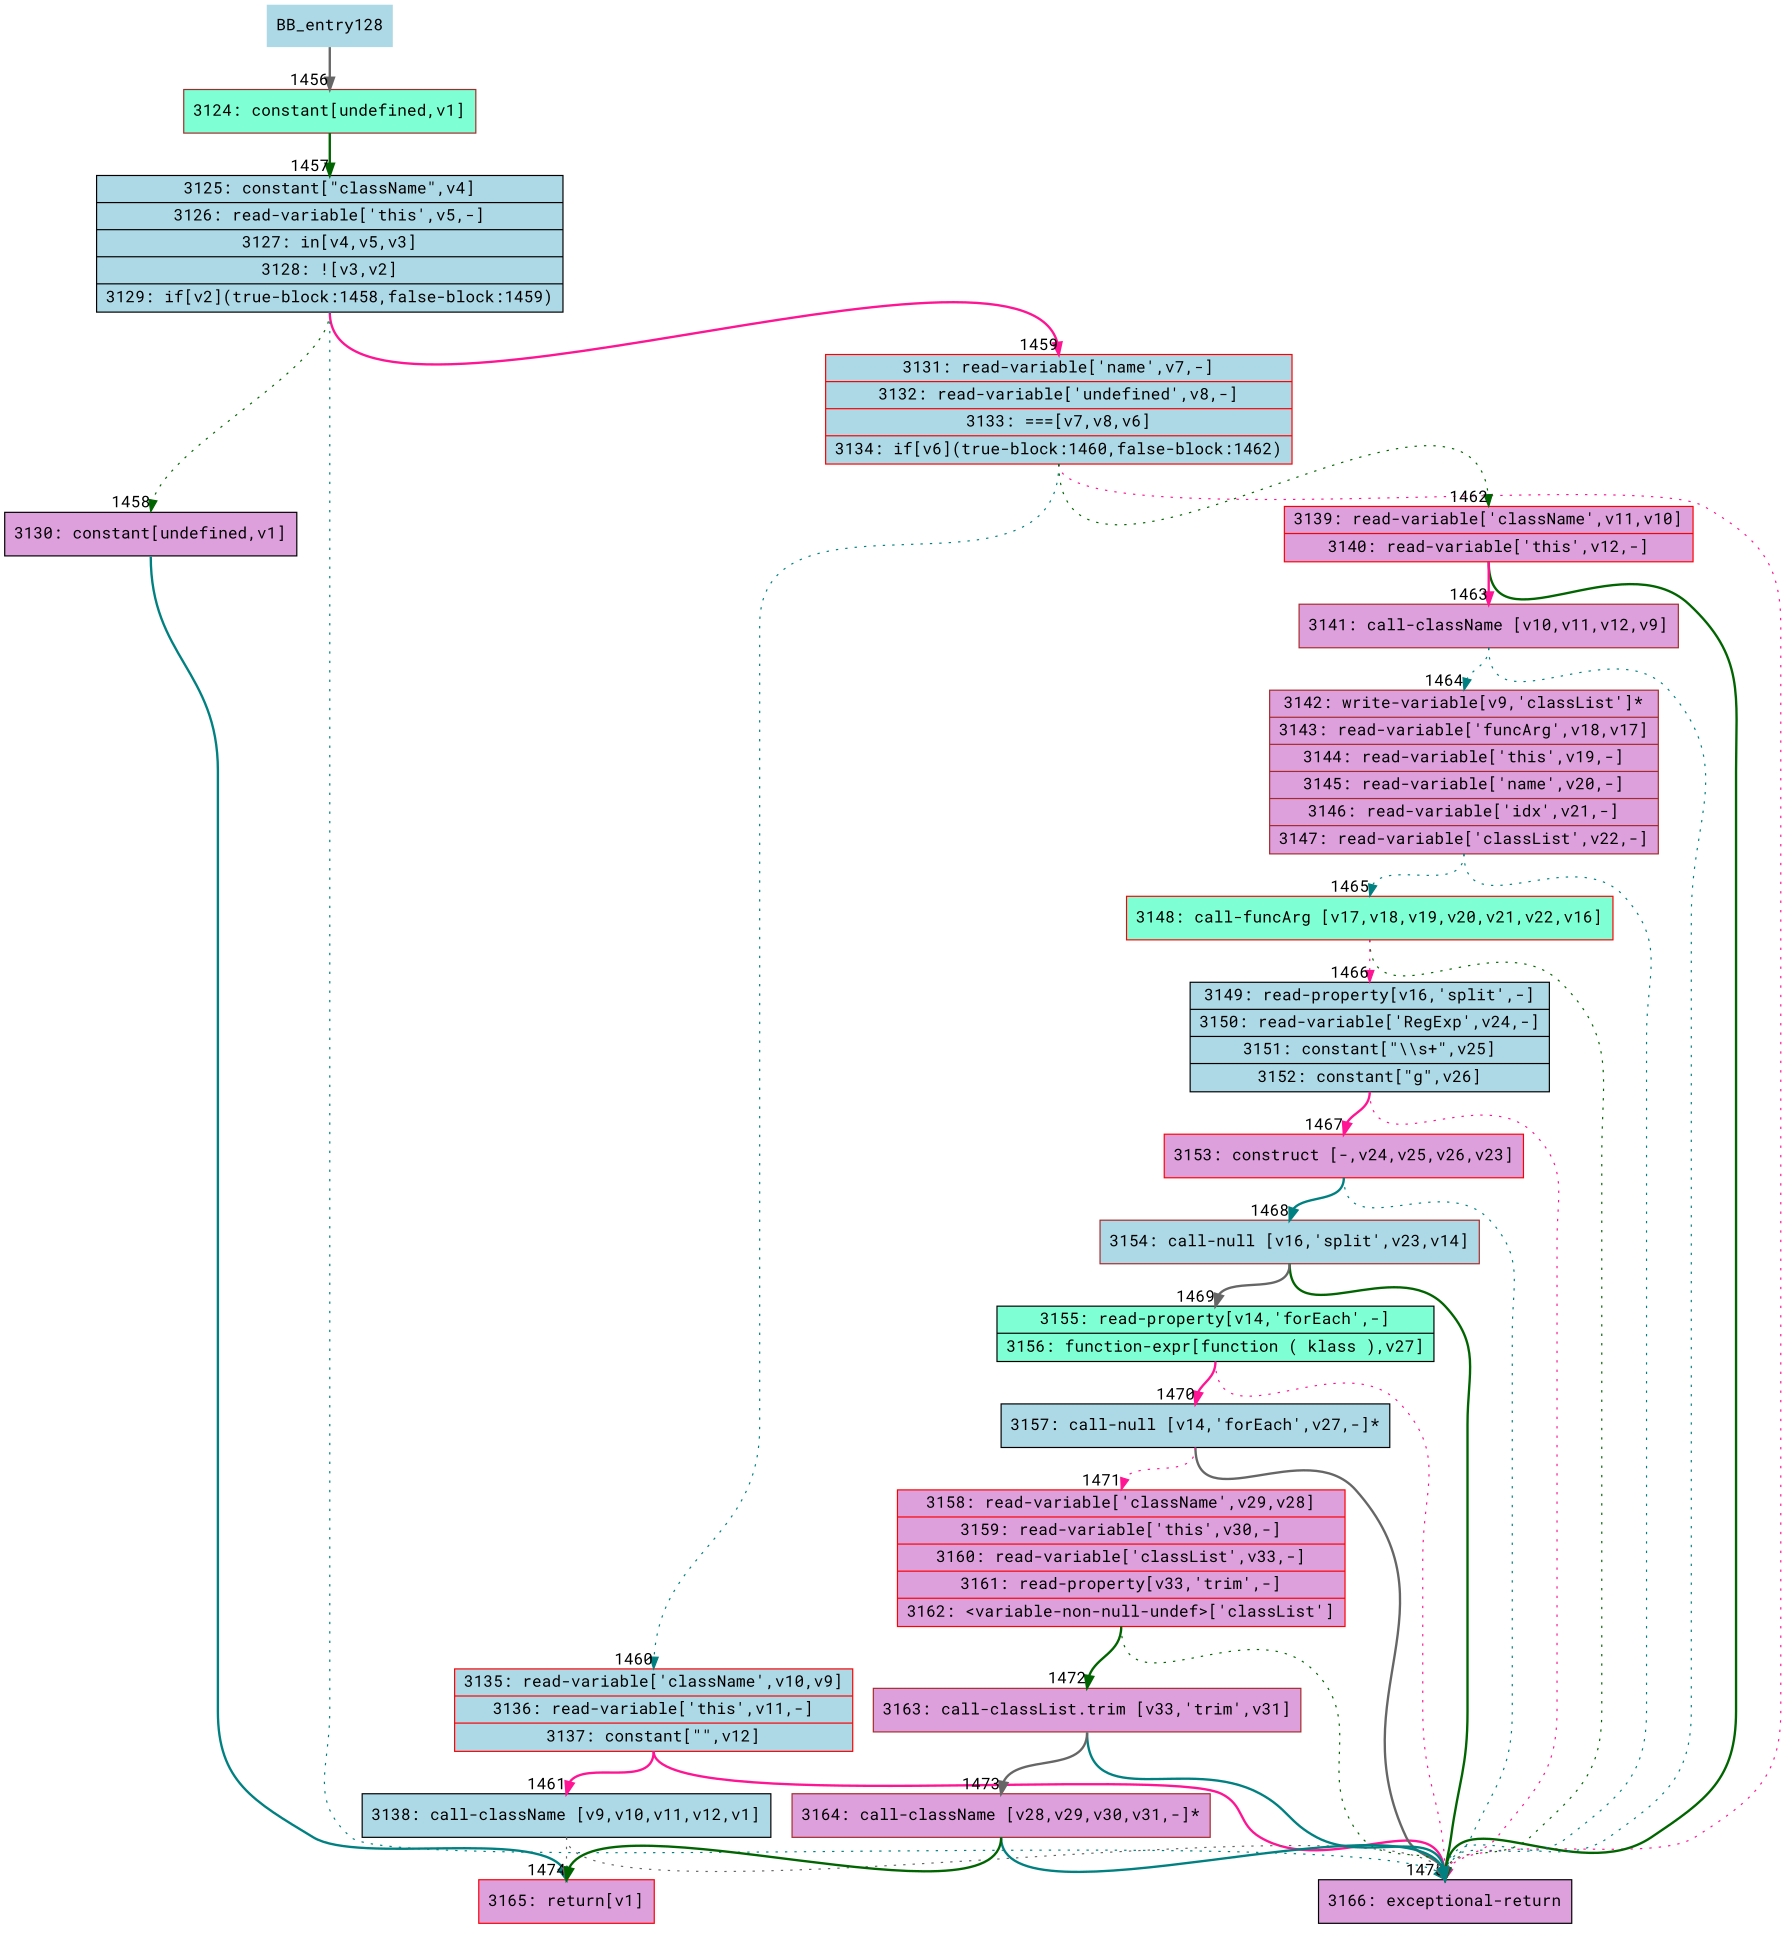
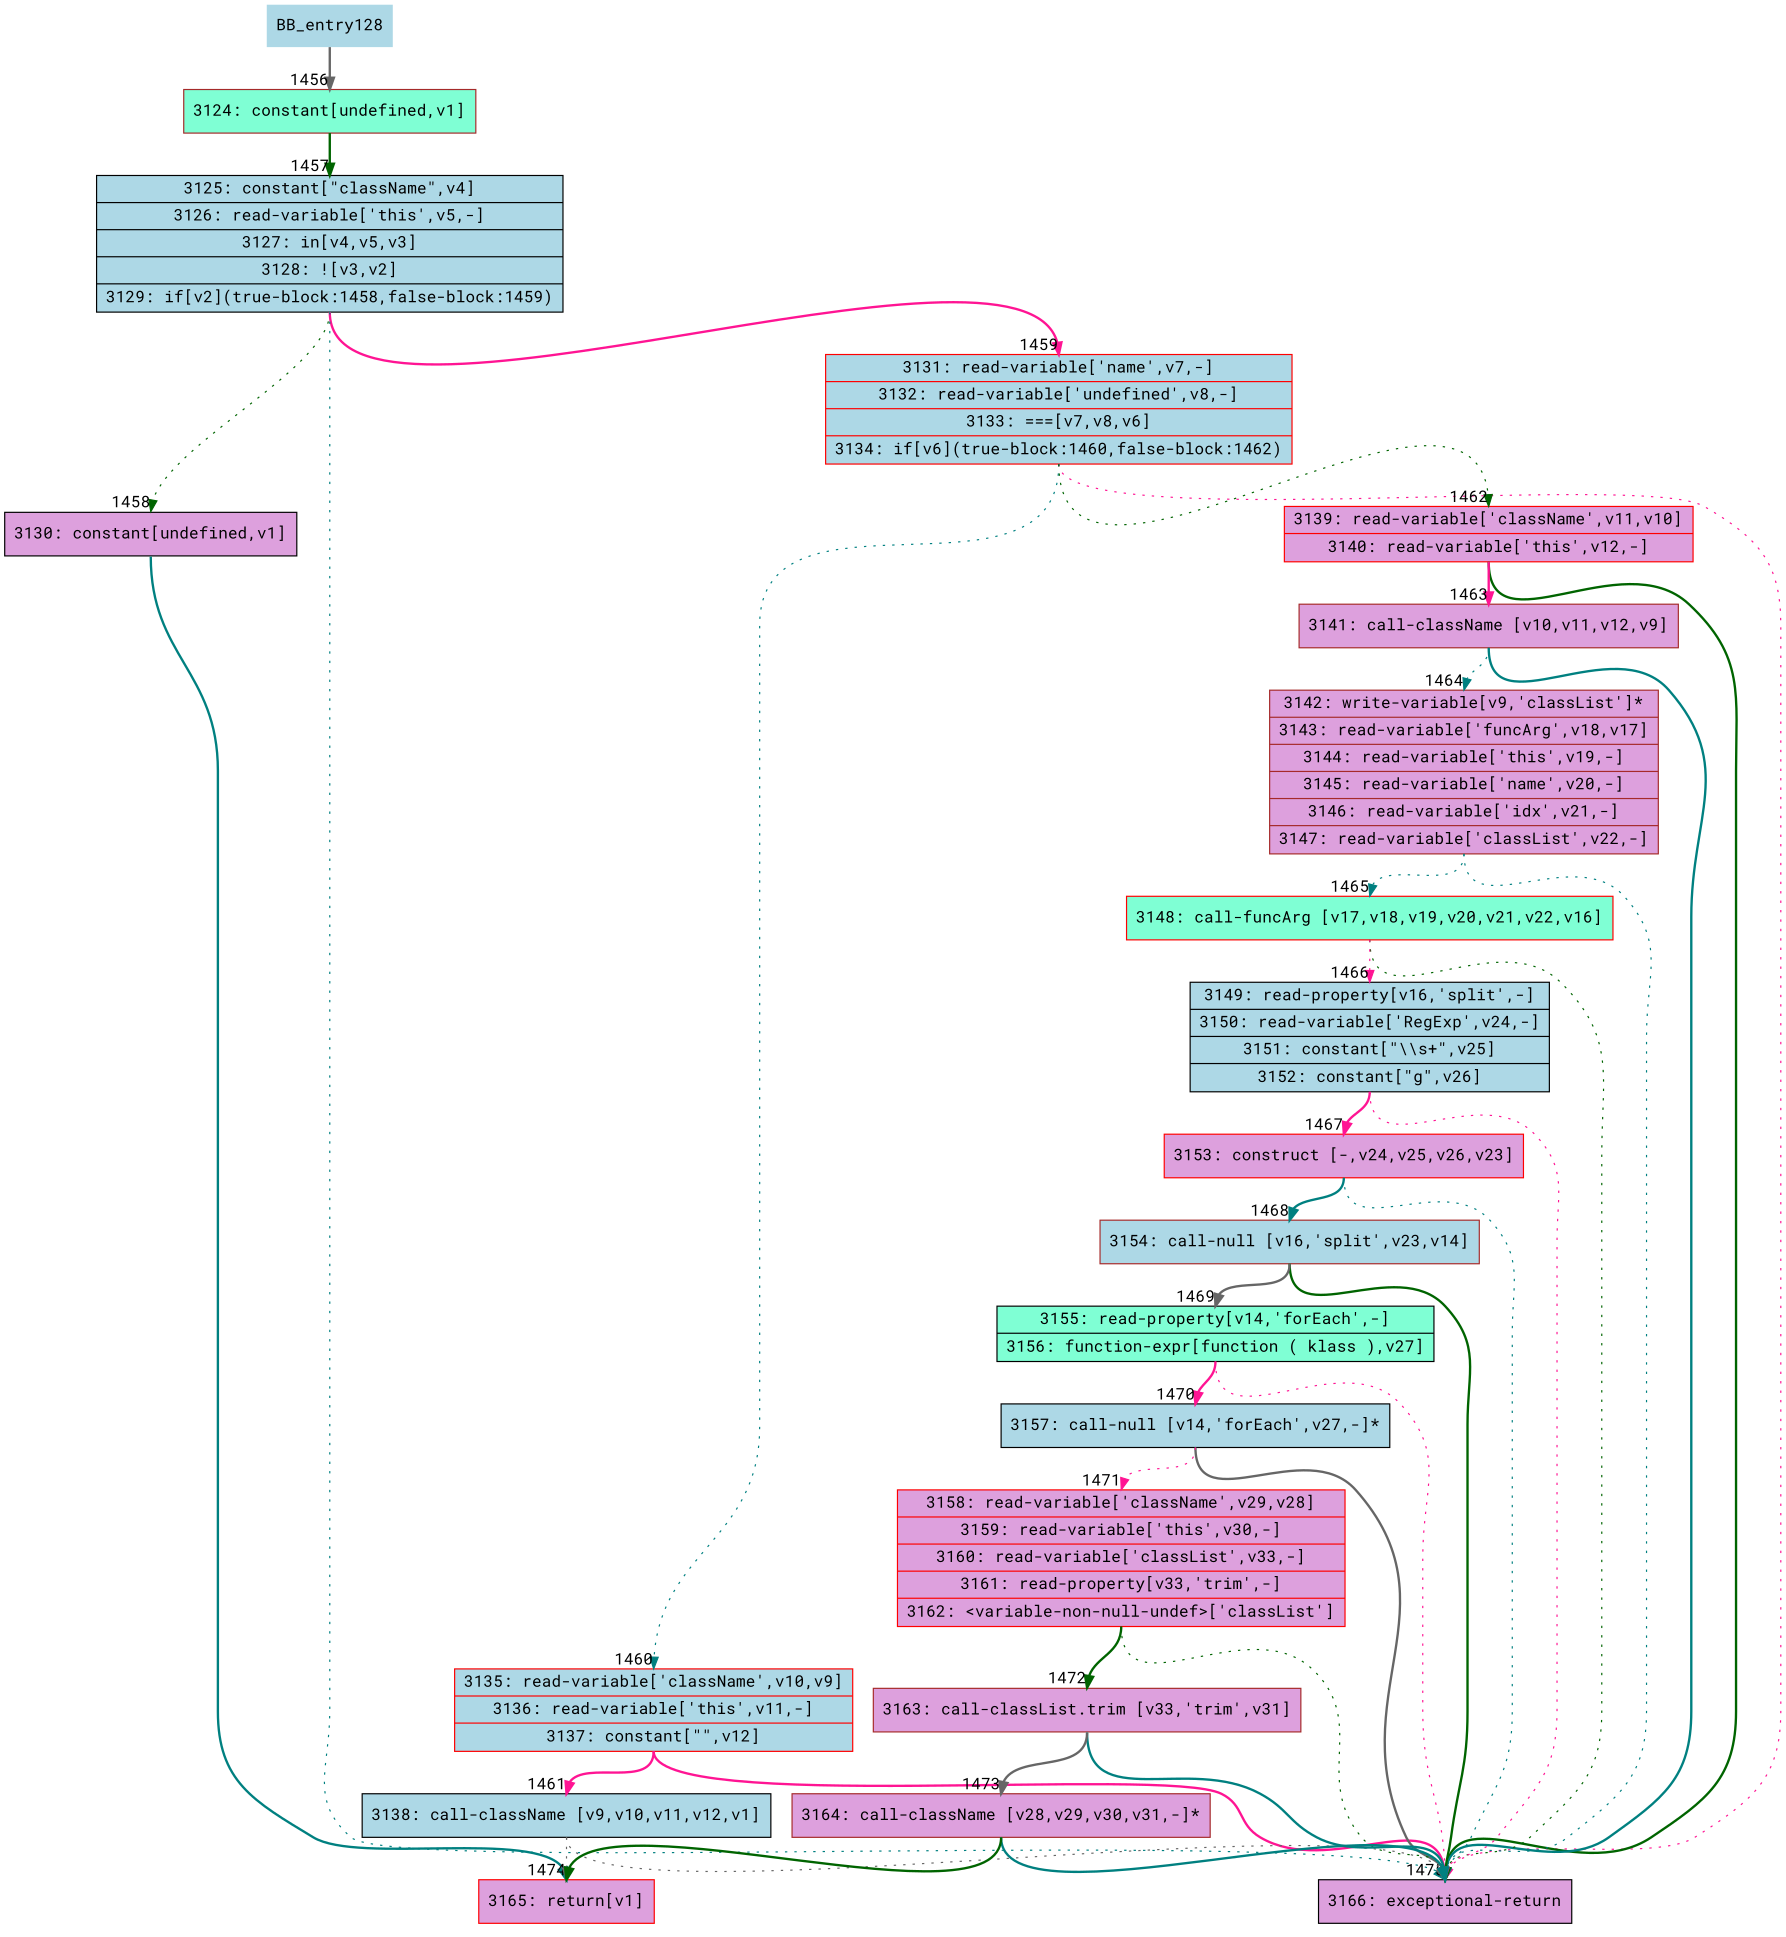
(1691, 1260) -> (1691, 1260)
